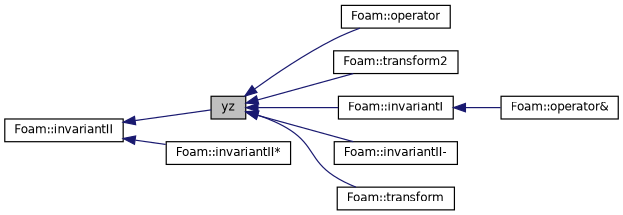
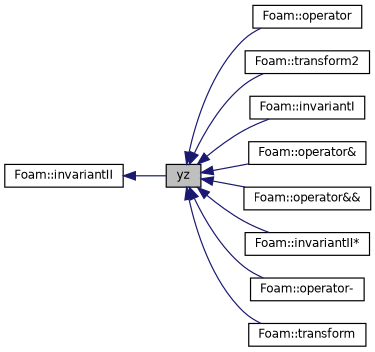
(483, 108) -> (231, 167)
(151, 142) -> (236, 217)
(396, 153) -> (307, 289)
none -> (307, 199)
